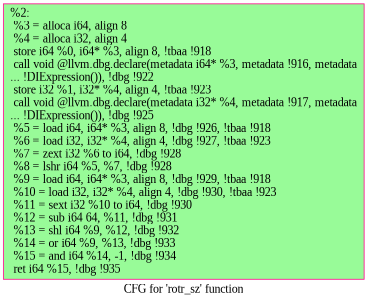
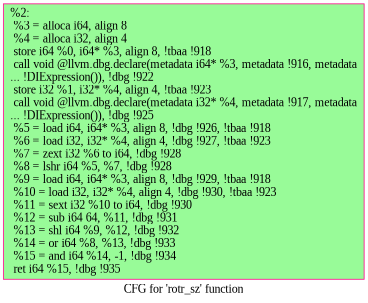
(93, 243) -> (93, 243)
